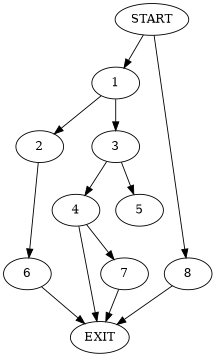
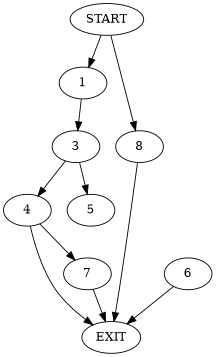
(40, 147) -> none
